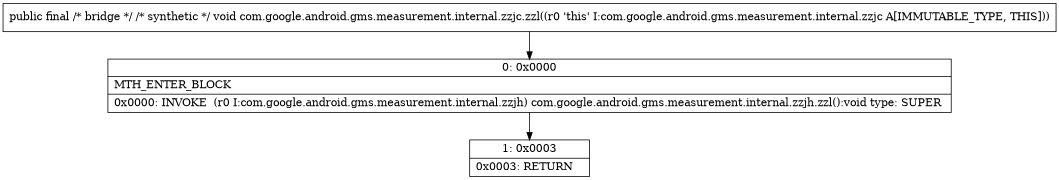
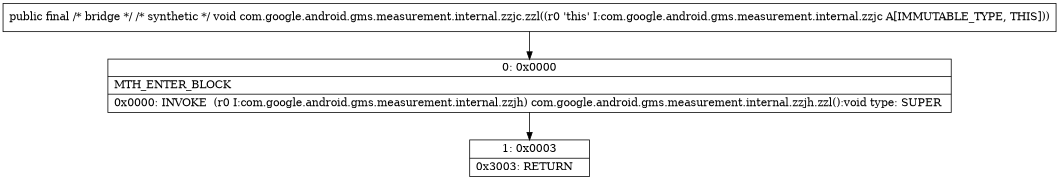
(530, 167) -> (530, 167)
